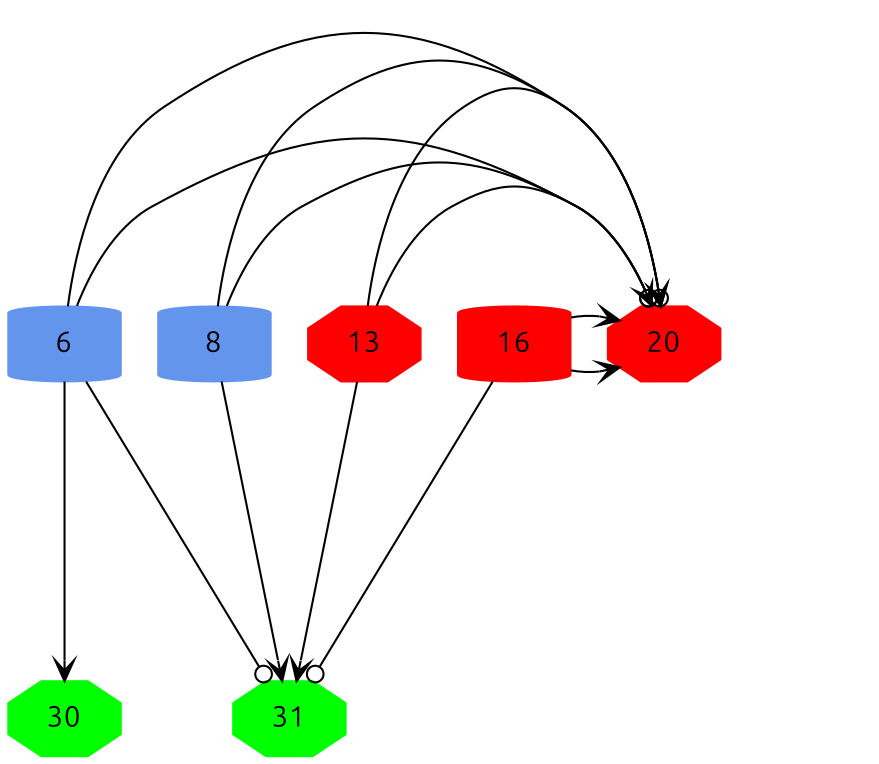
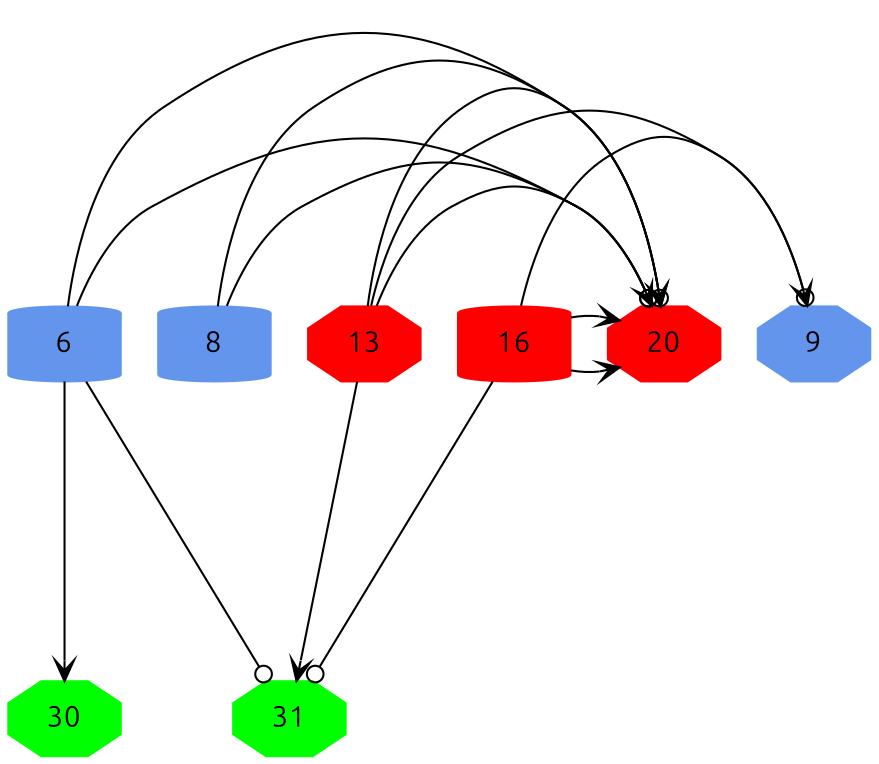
none -> (814, 344)
(250, 521) -> none
